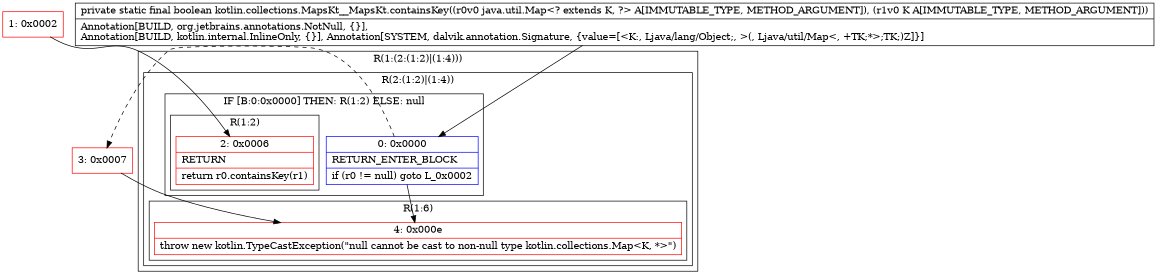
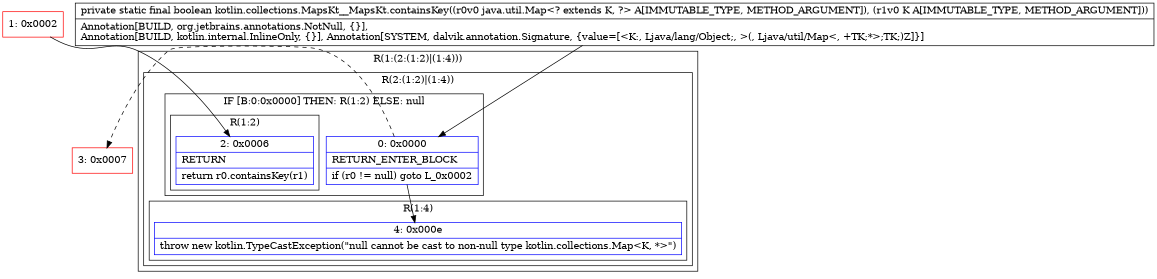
(245, 161) -> (245, 161)
(203, 206) -> none
(418, 209) -> (418, 209)
(418, 239) -> (418, 239)
